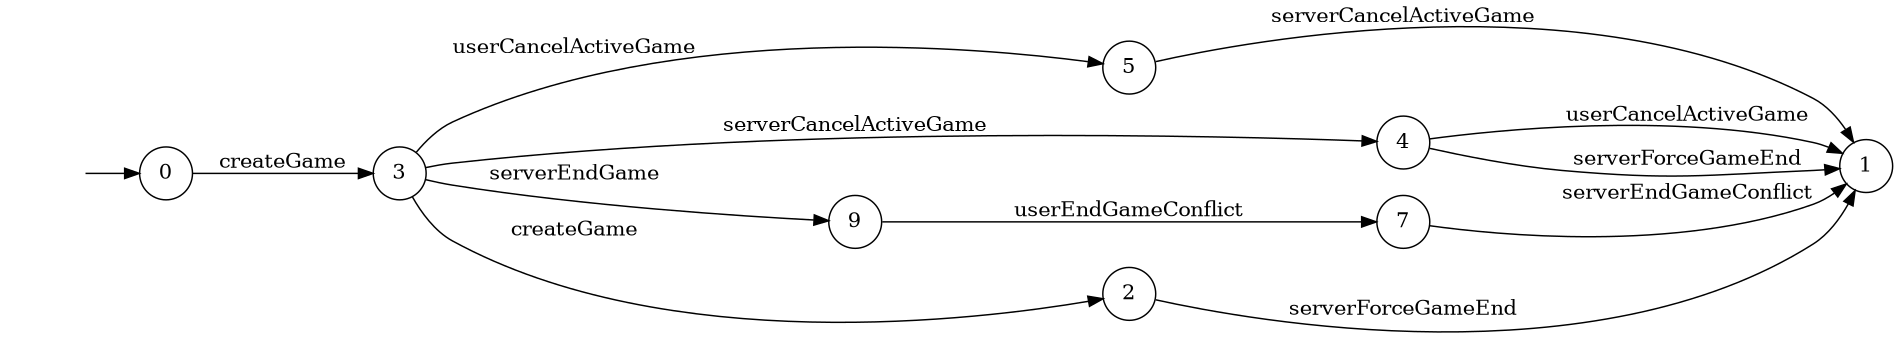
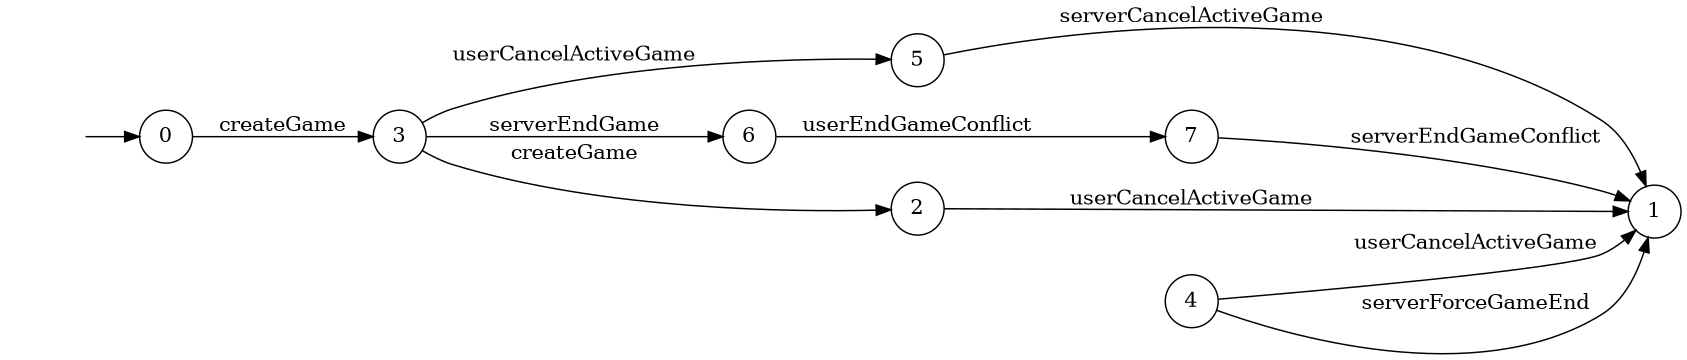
(893, 137) -> none
(855, 222) -> (749, 137)
(1403, 309) -> (1192, 199)
